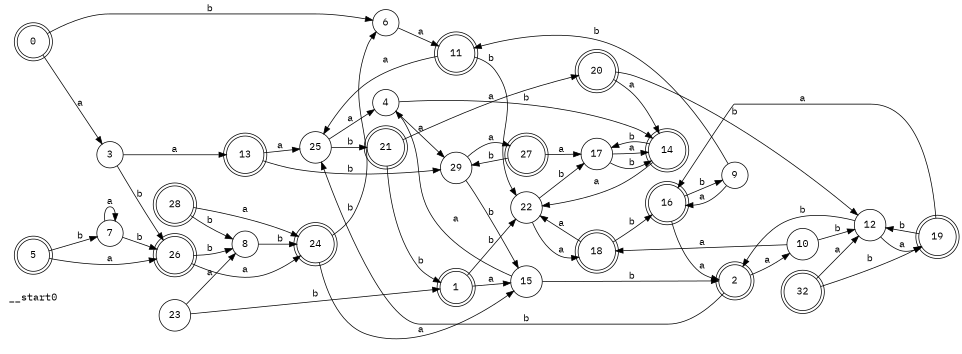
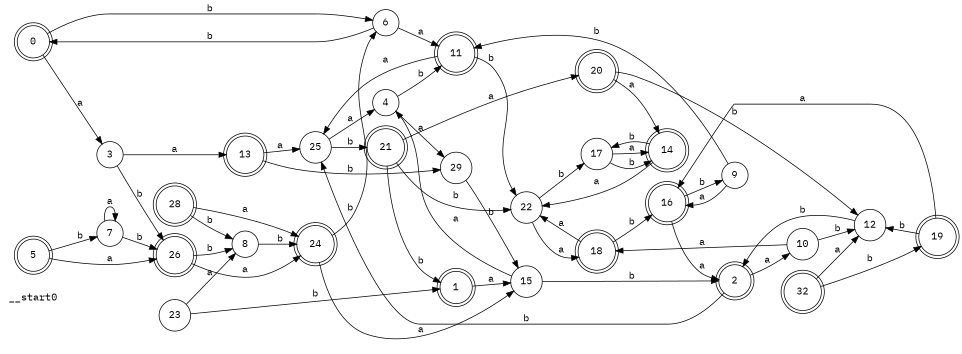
none -> (216, 42)
(525, 105) -> (417, 84)
(526, 155) -> none
(896, 249) -> none
(489, 250) -> (442, 203)
